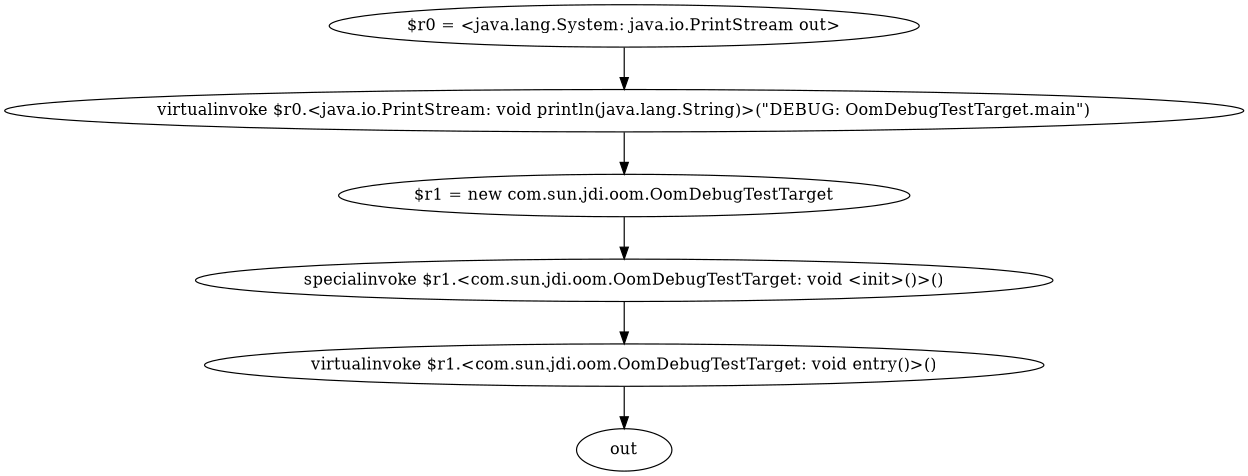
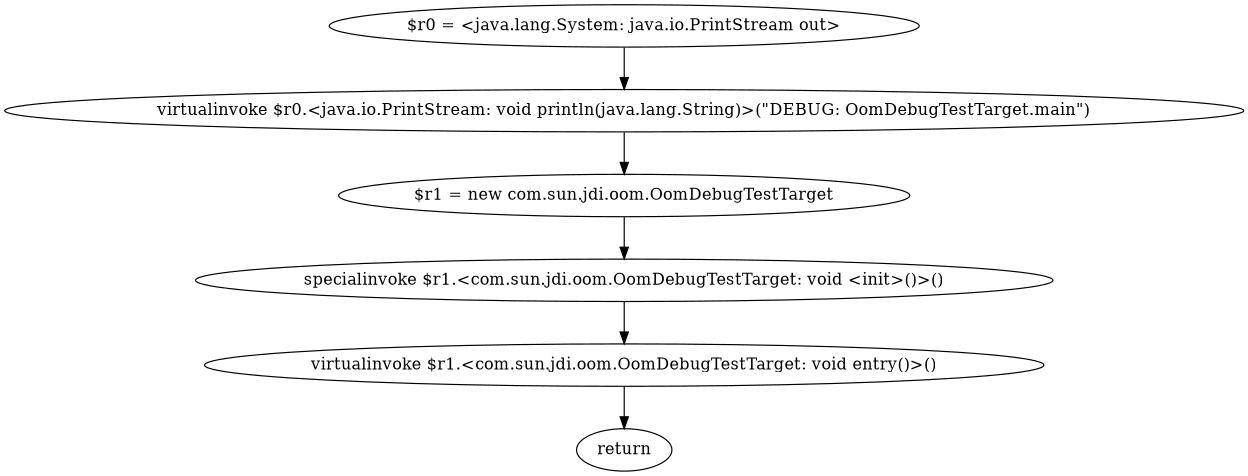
(624, 450) -> (624, 450)
